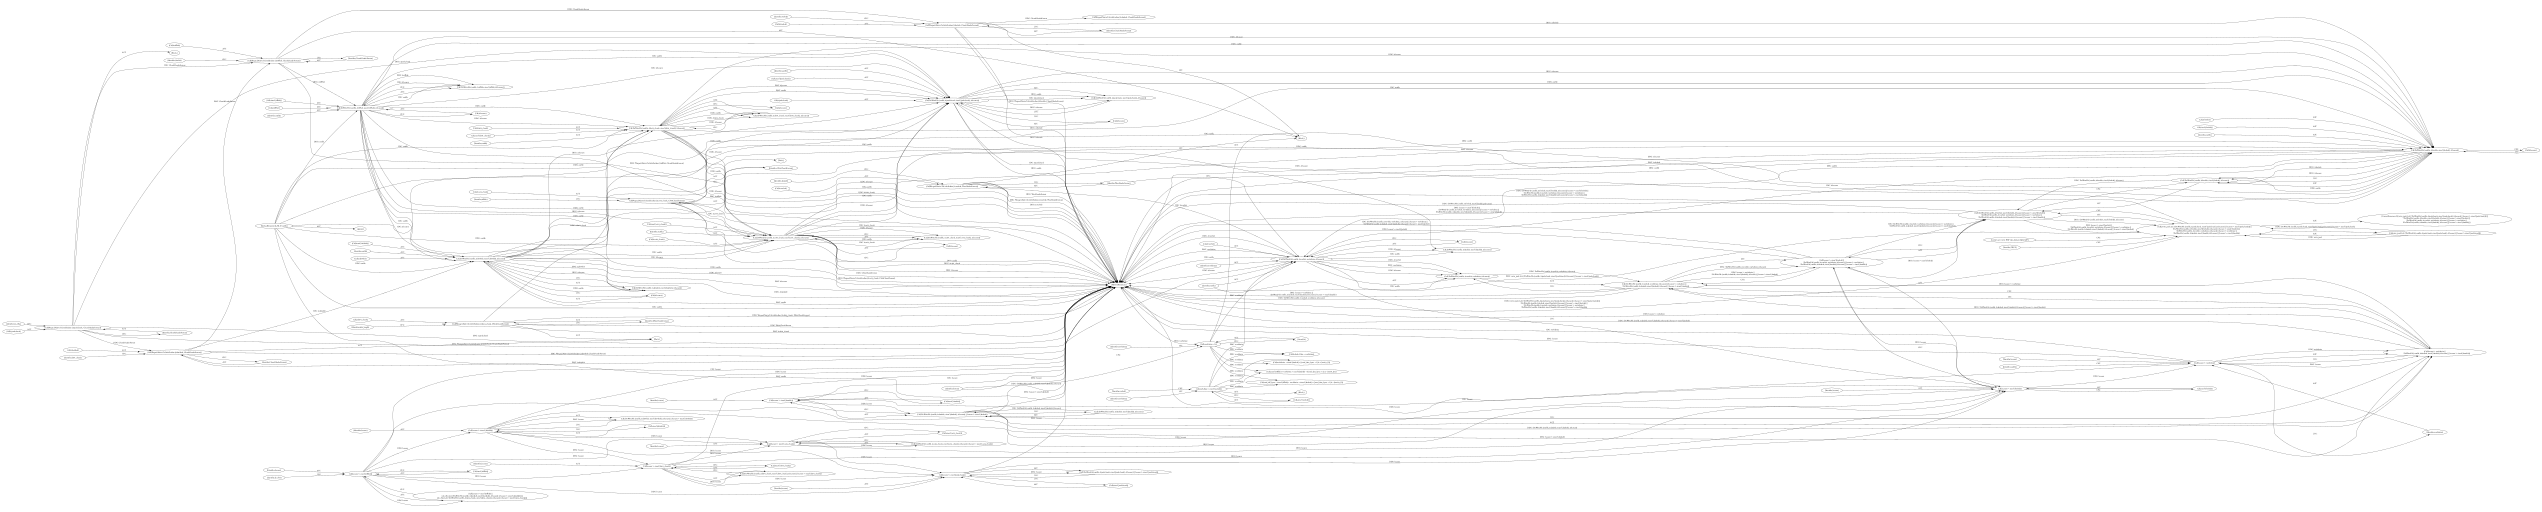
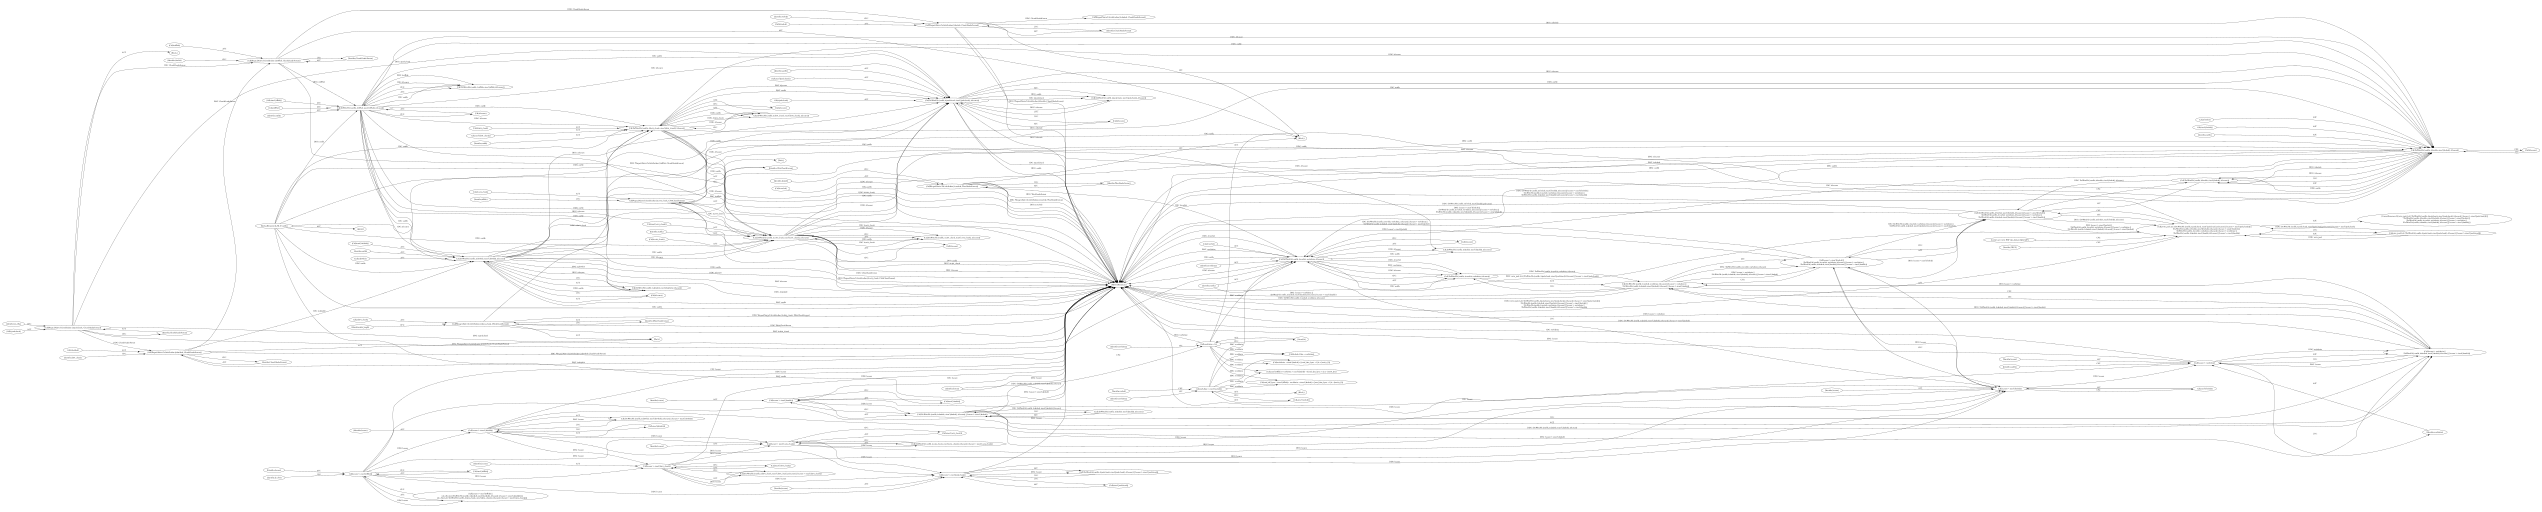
(1228, 179) -> (1372, 278)
(1151, 326) -> (1156, 324)
